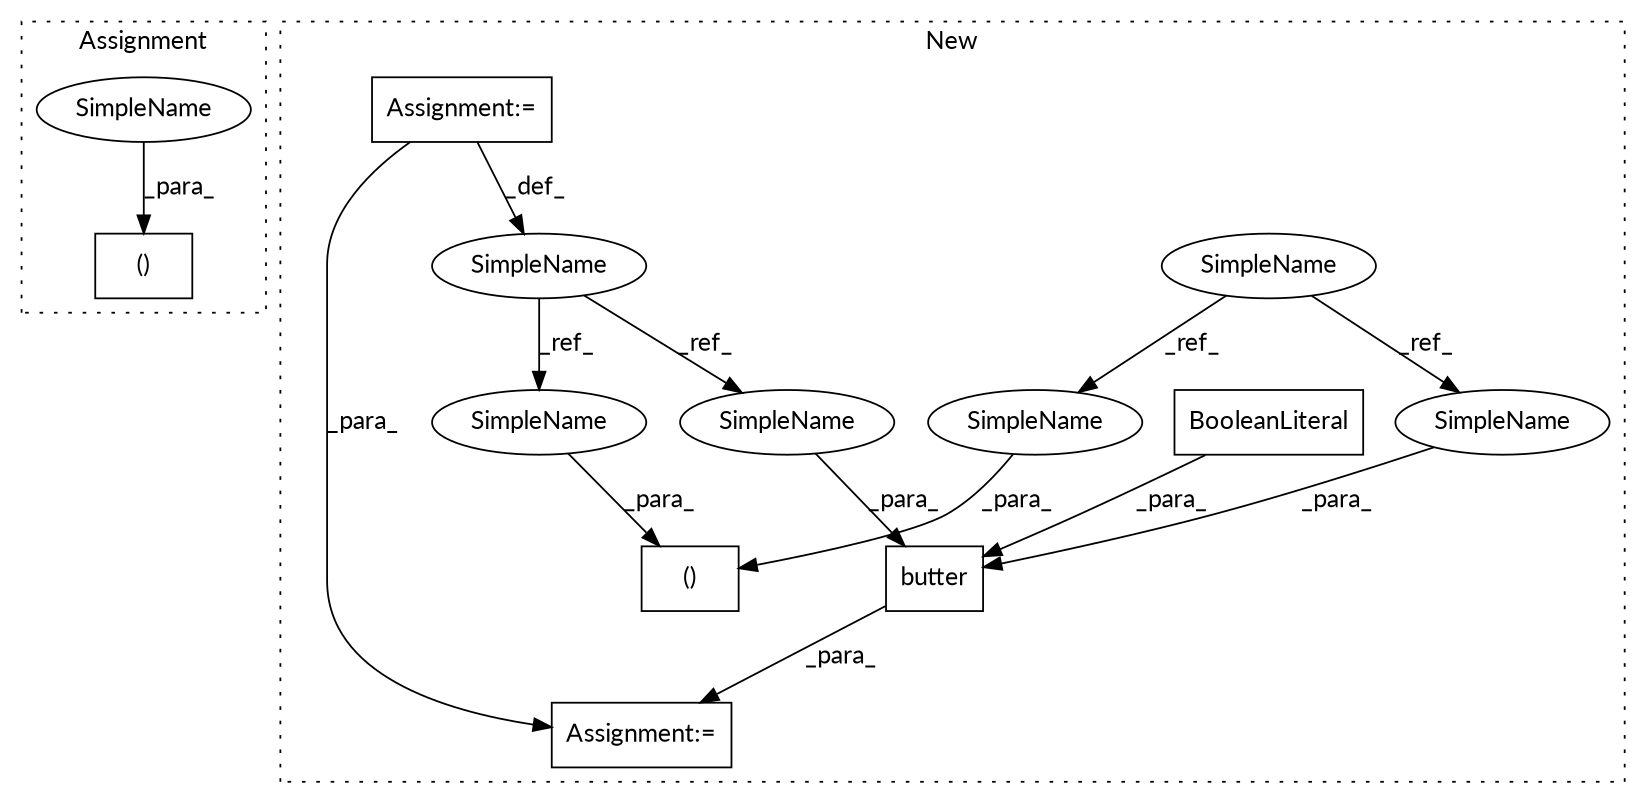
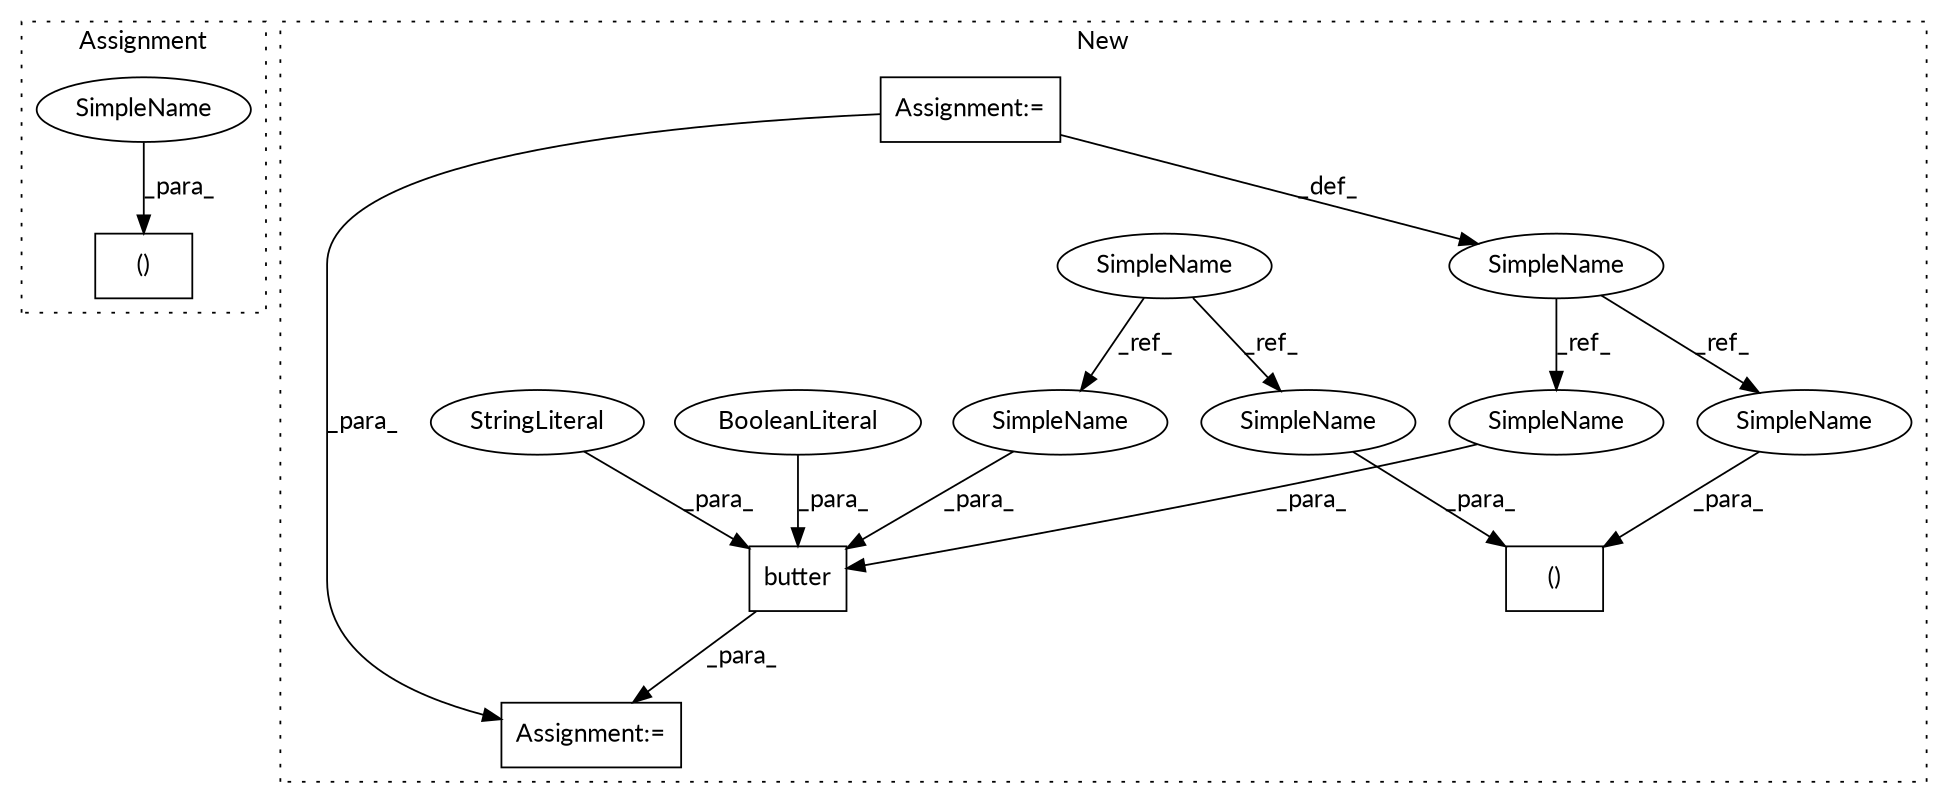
none -> (537, 422)
(1269, 422) -> (798, 422)
